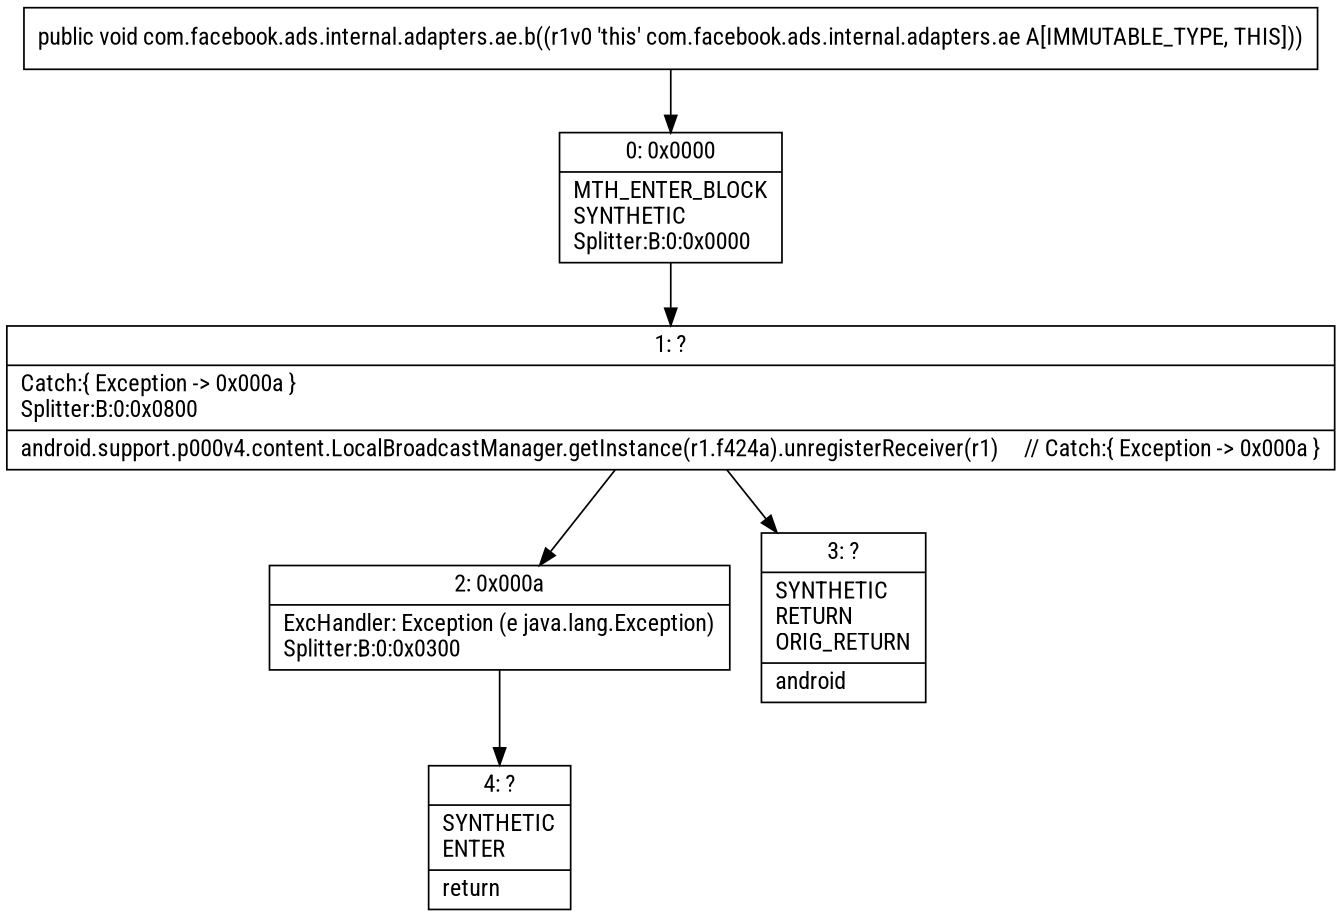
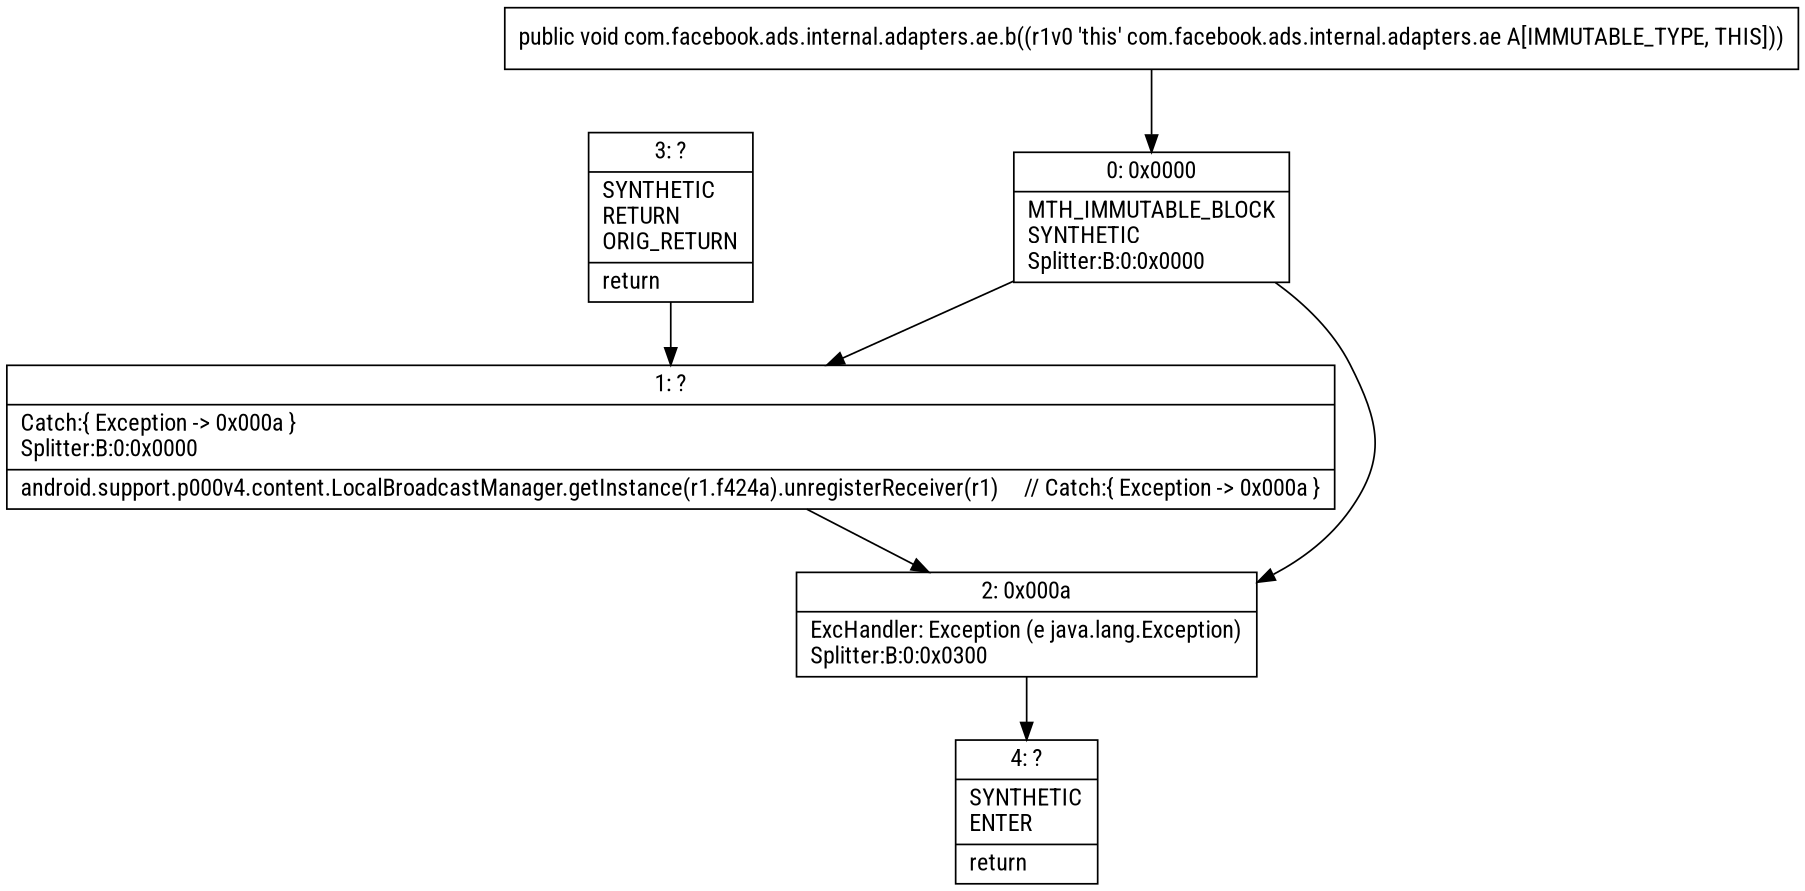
(671, 191) -> (1152, 210)
(110, 410) -> (110, 449)
none -> (1374, 432)
(746, 494) -> (671, 325)
(811, 682) -> (631, 281)
